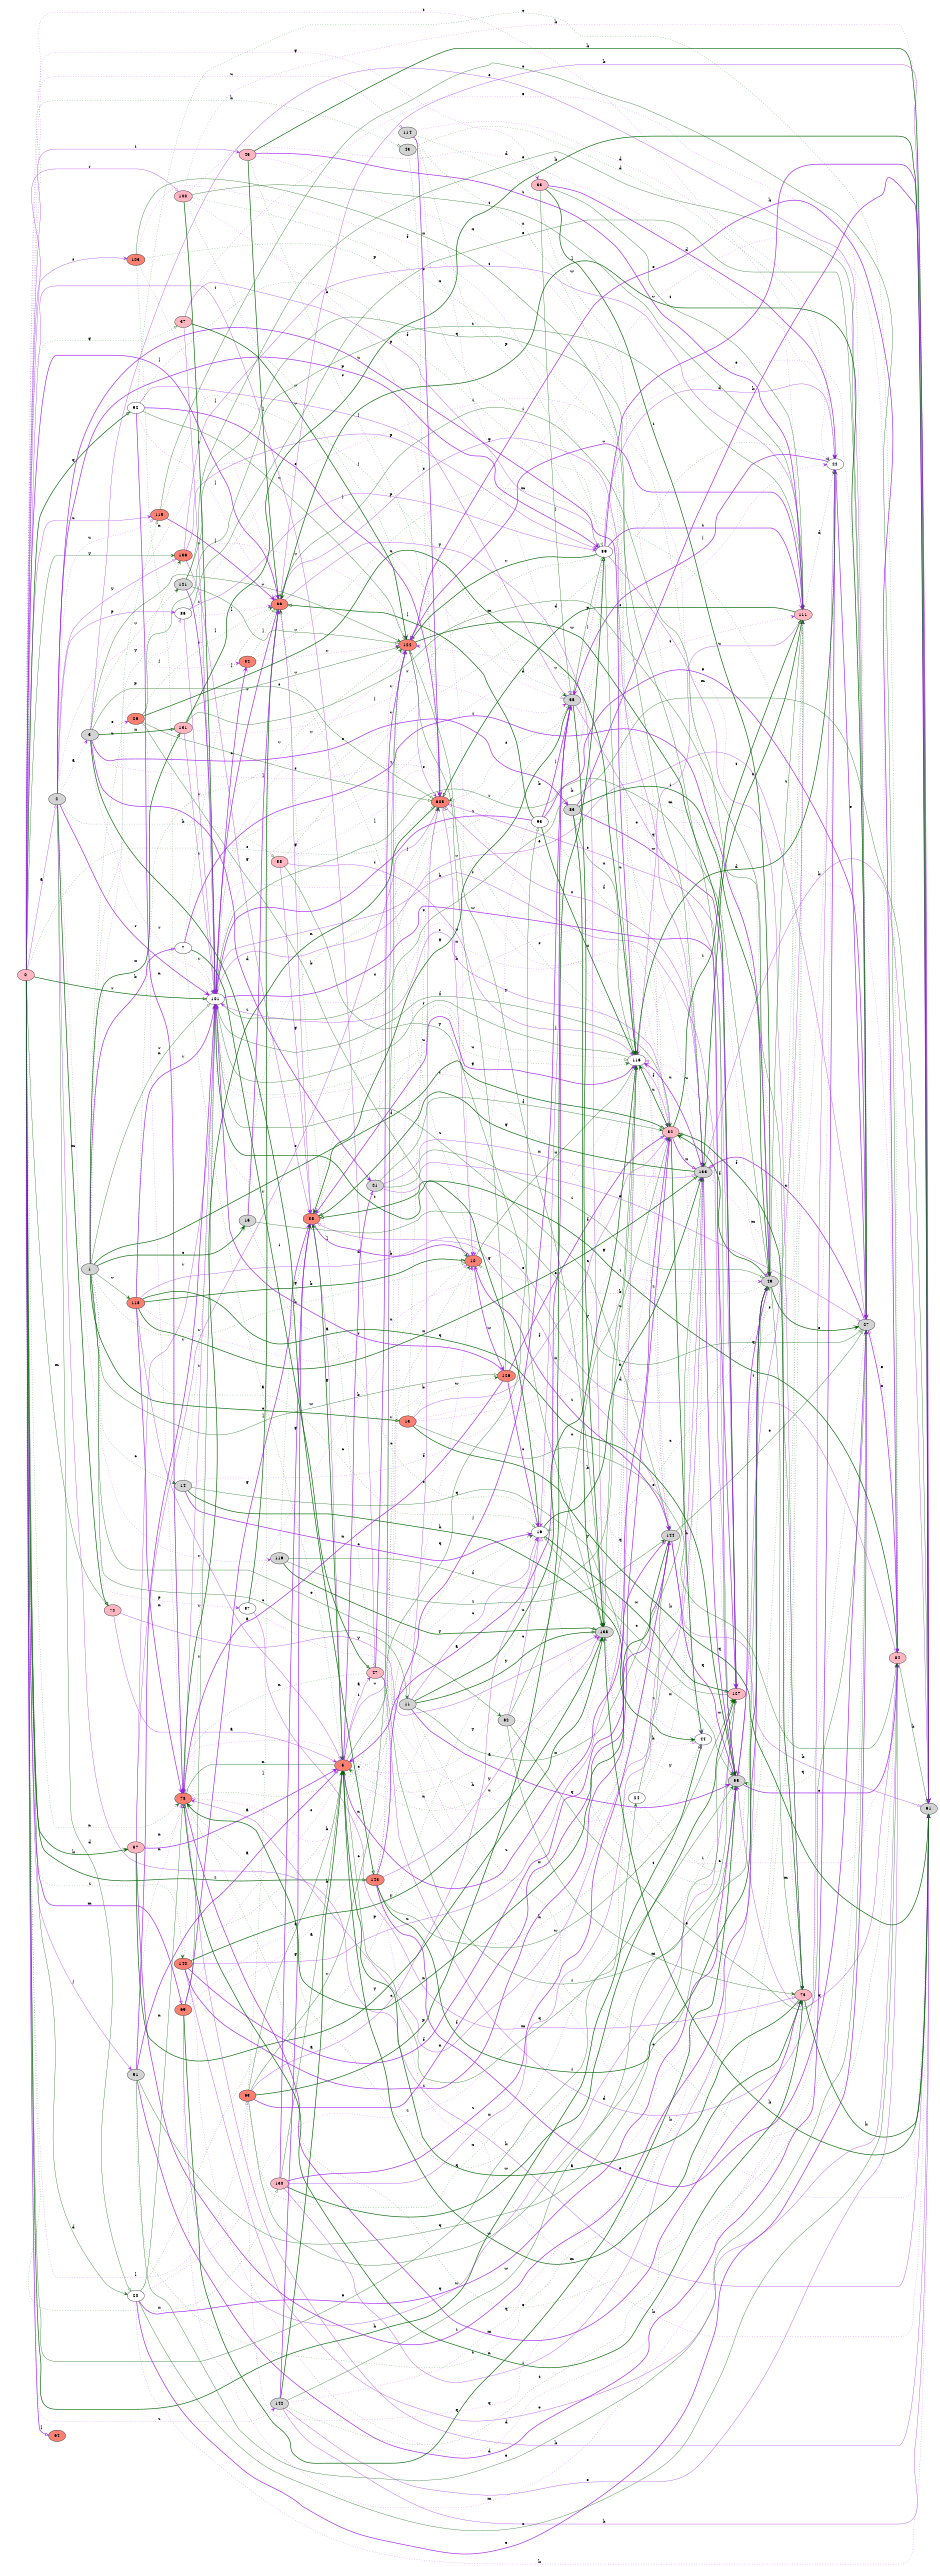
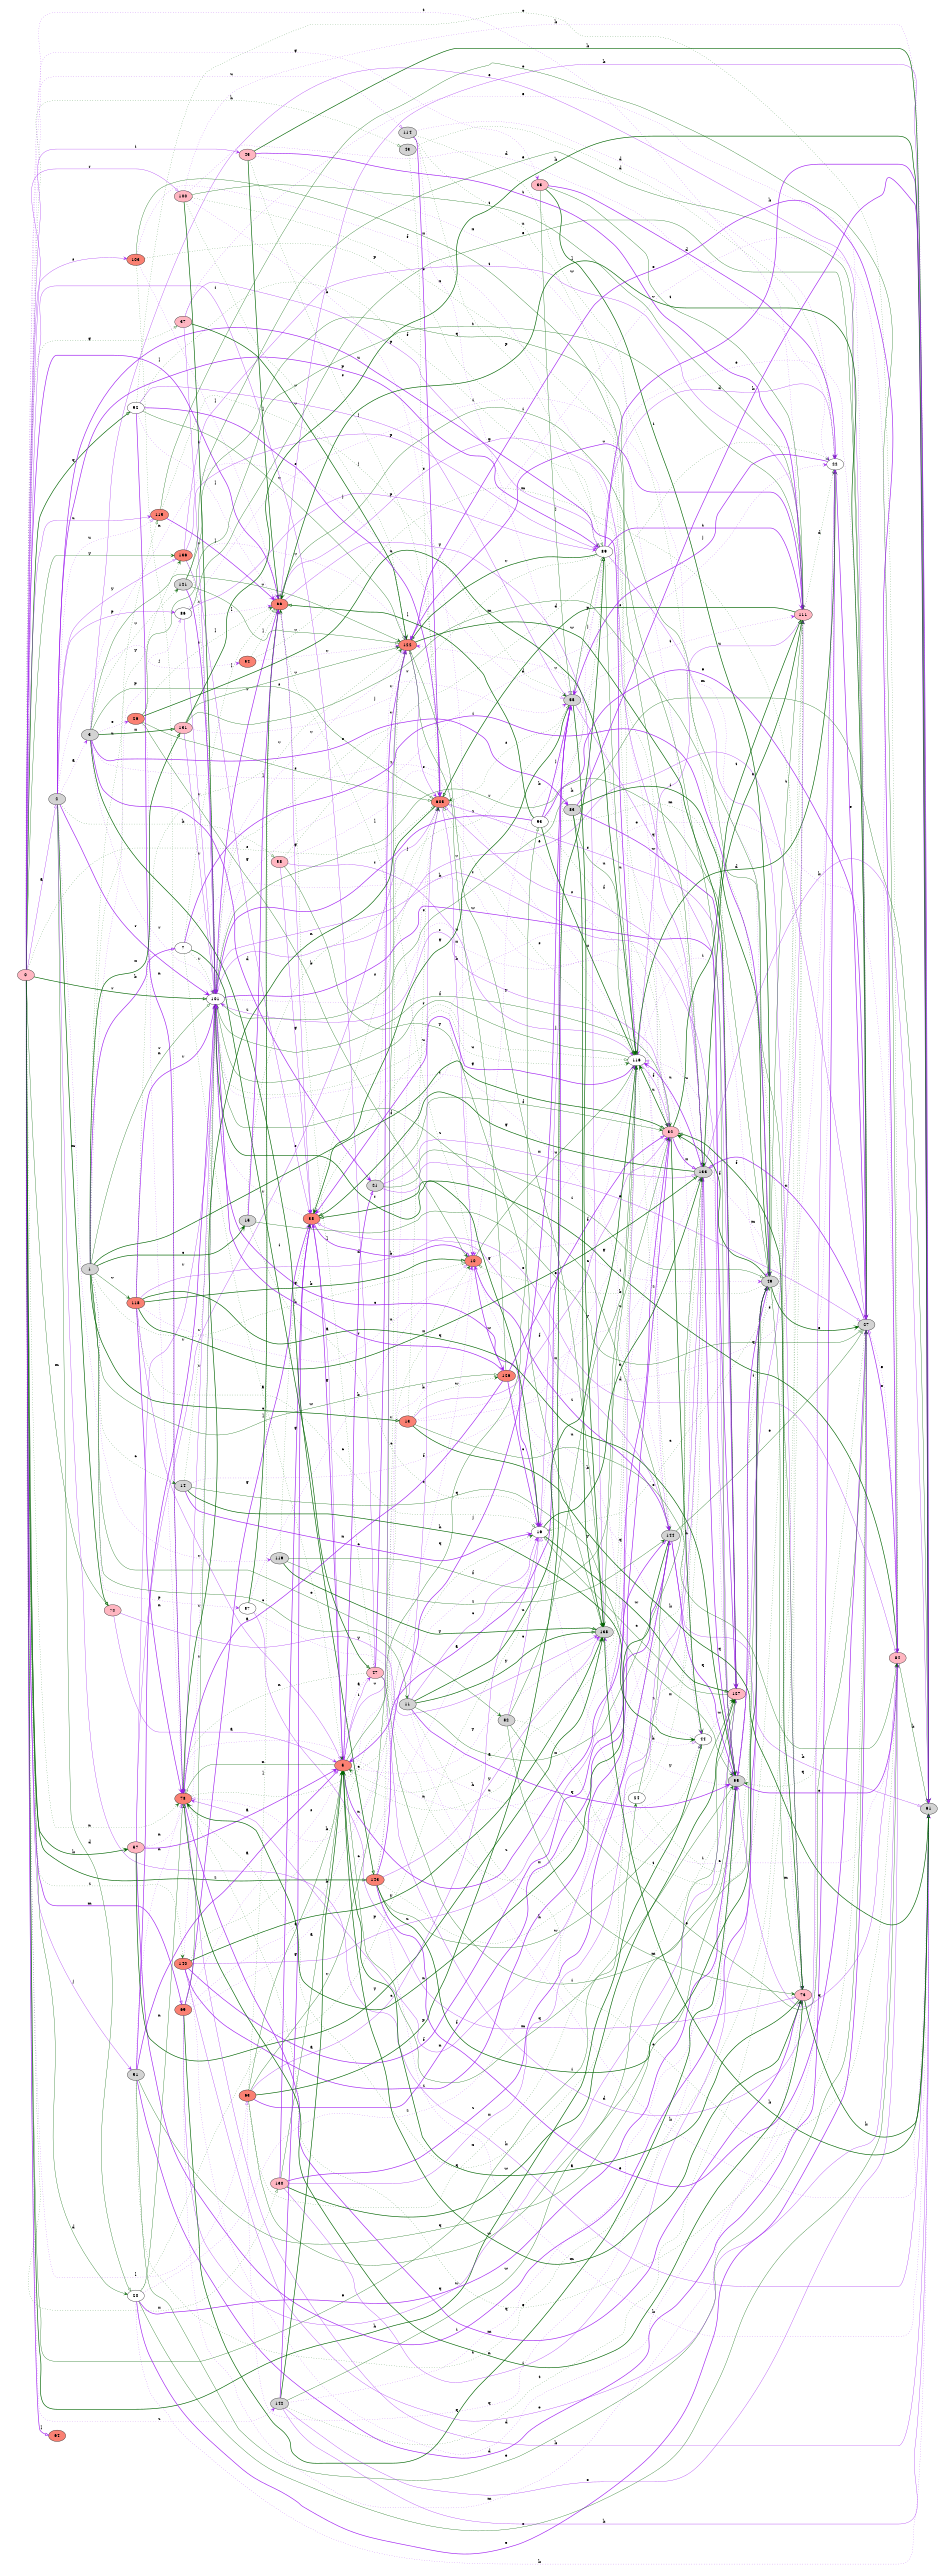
(227, 823) -> (346, 1303)
(331, 1494) -> (331, 1494)
